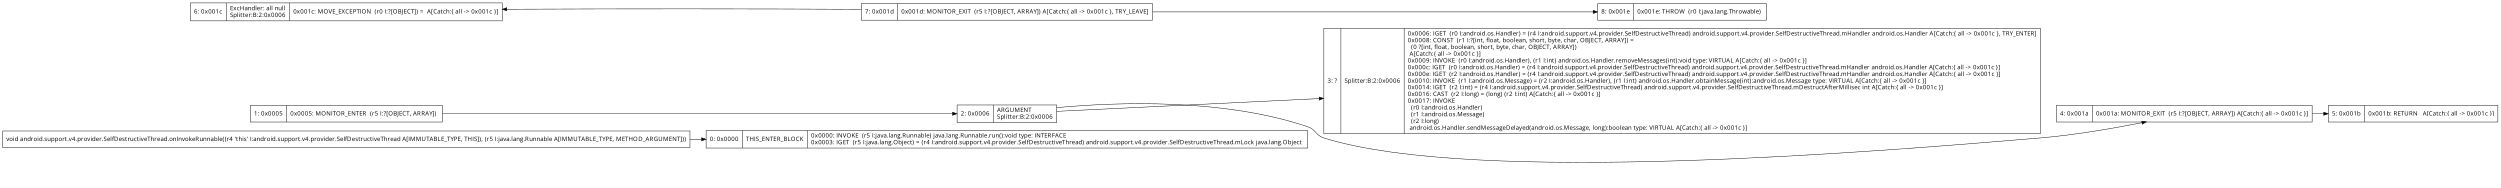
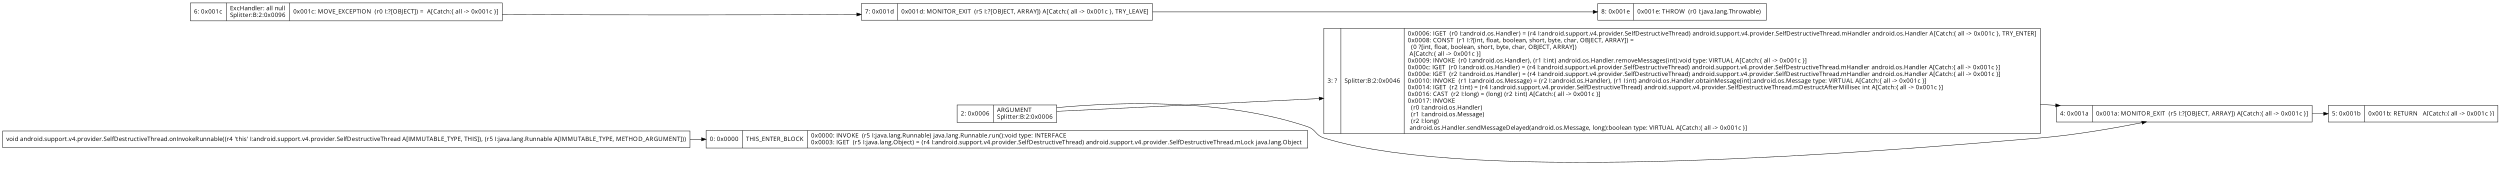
(684, 9) -> (680, 15)
(258, 15) -> (258, 15)
(1373, 81) -> (1373, 81)
none -> (2048, 105)
(346, 114) -> none
